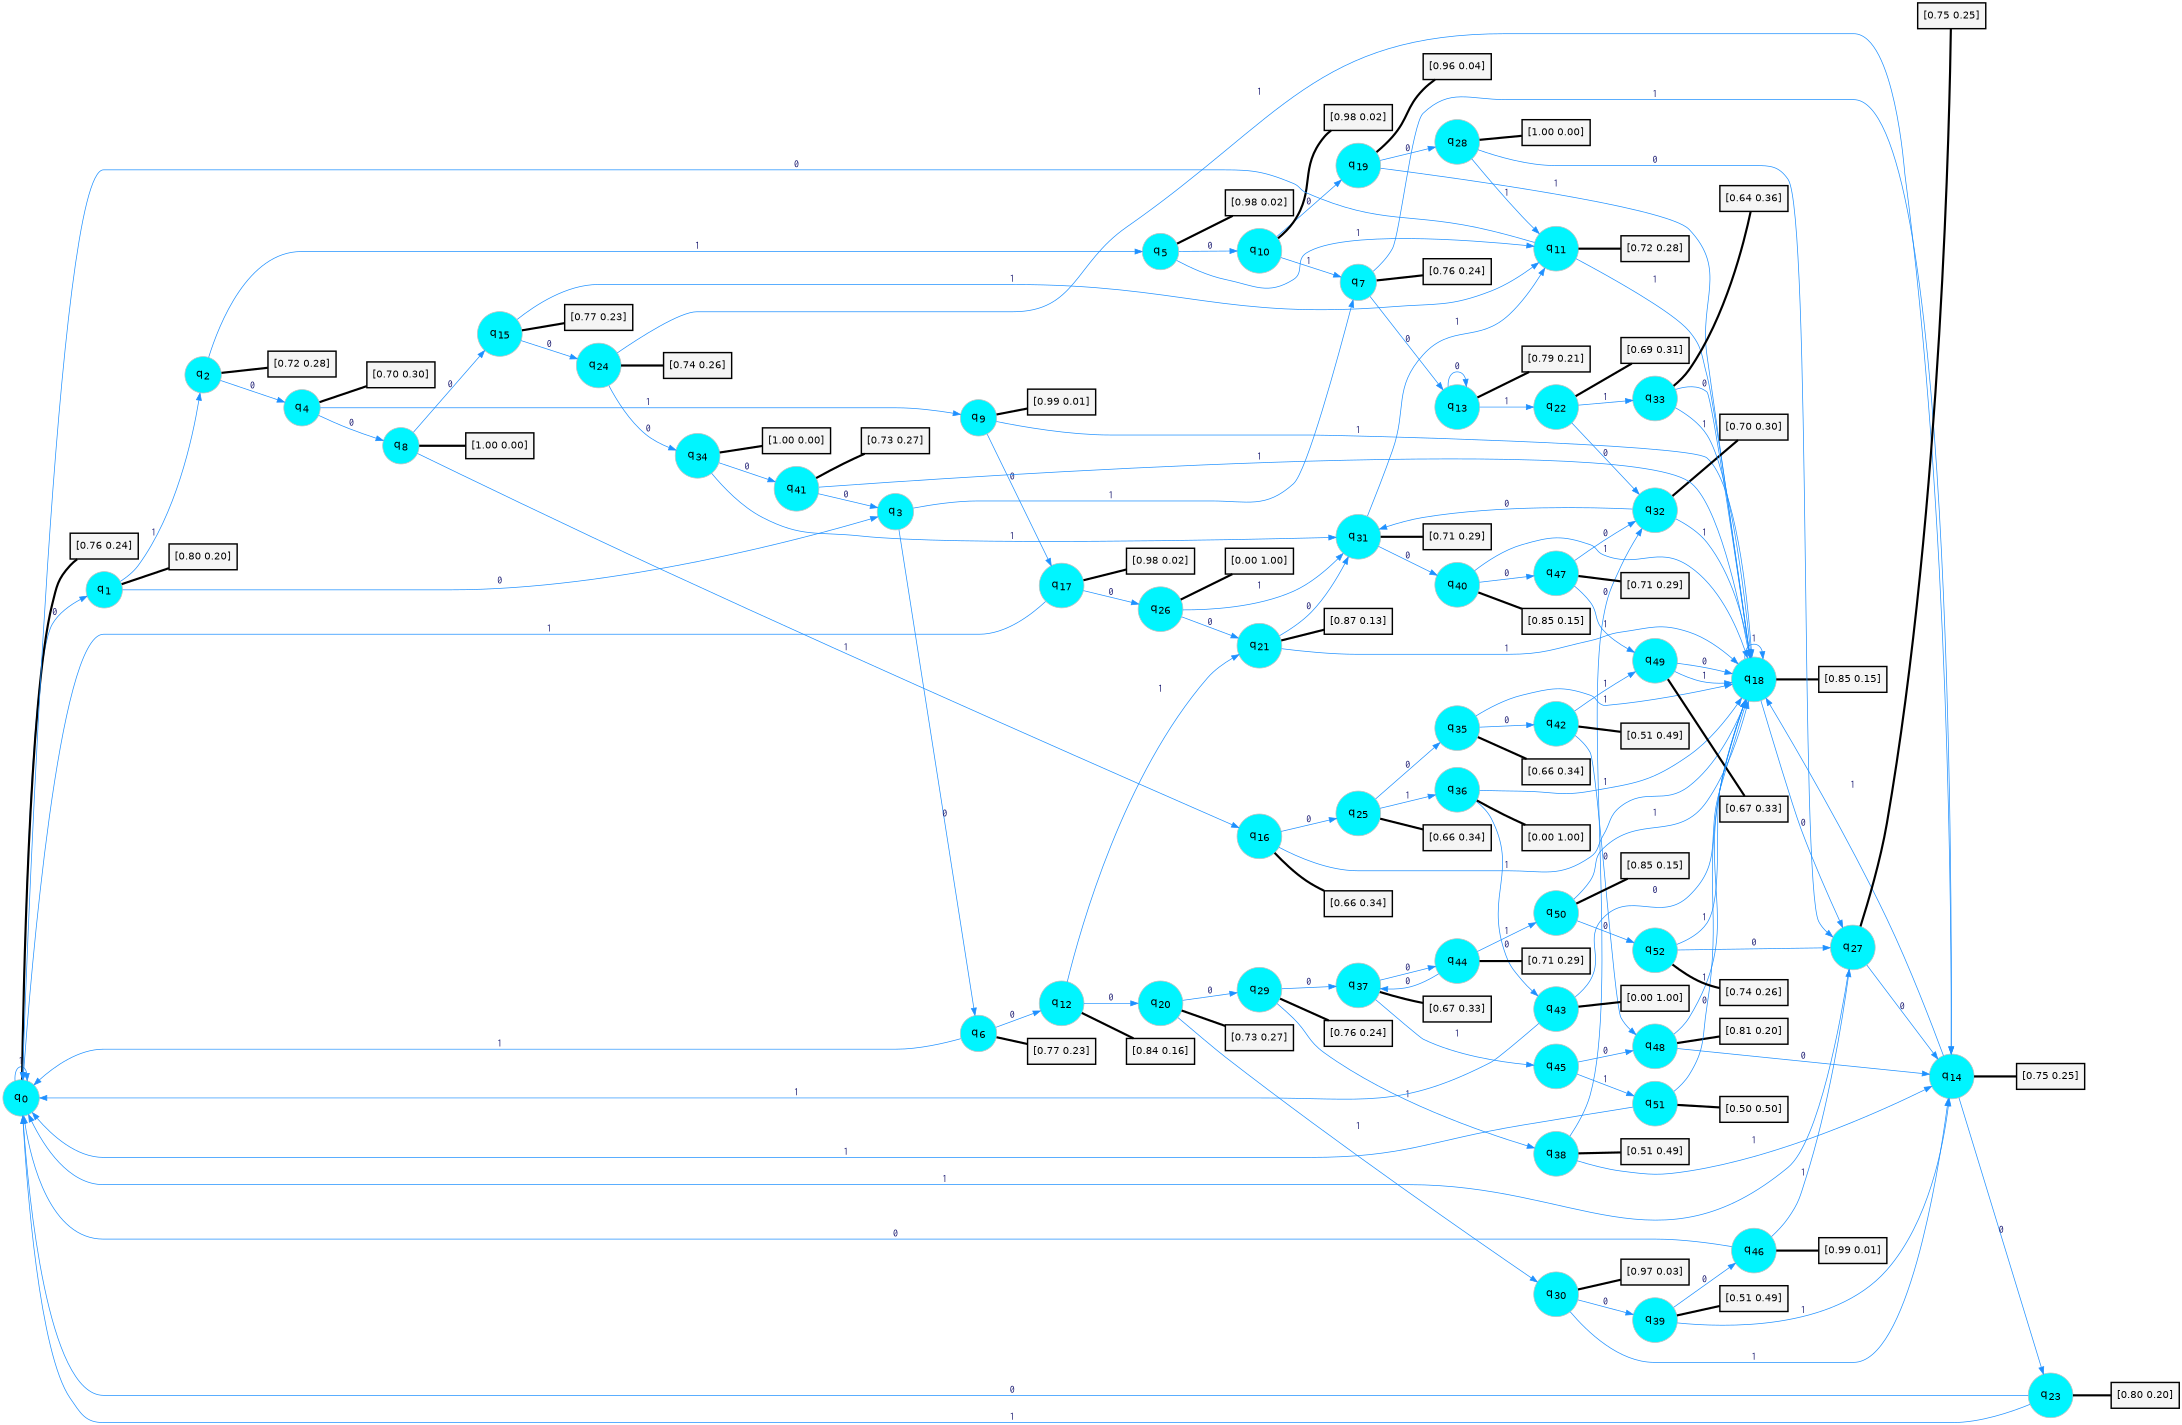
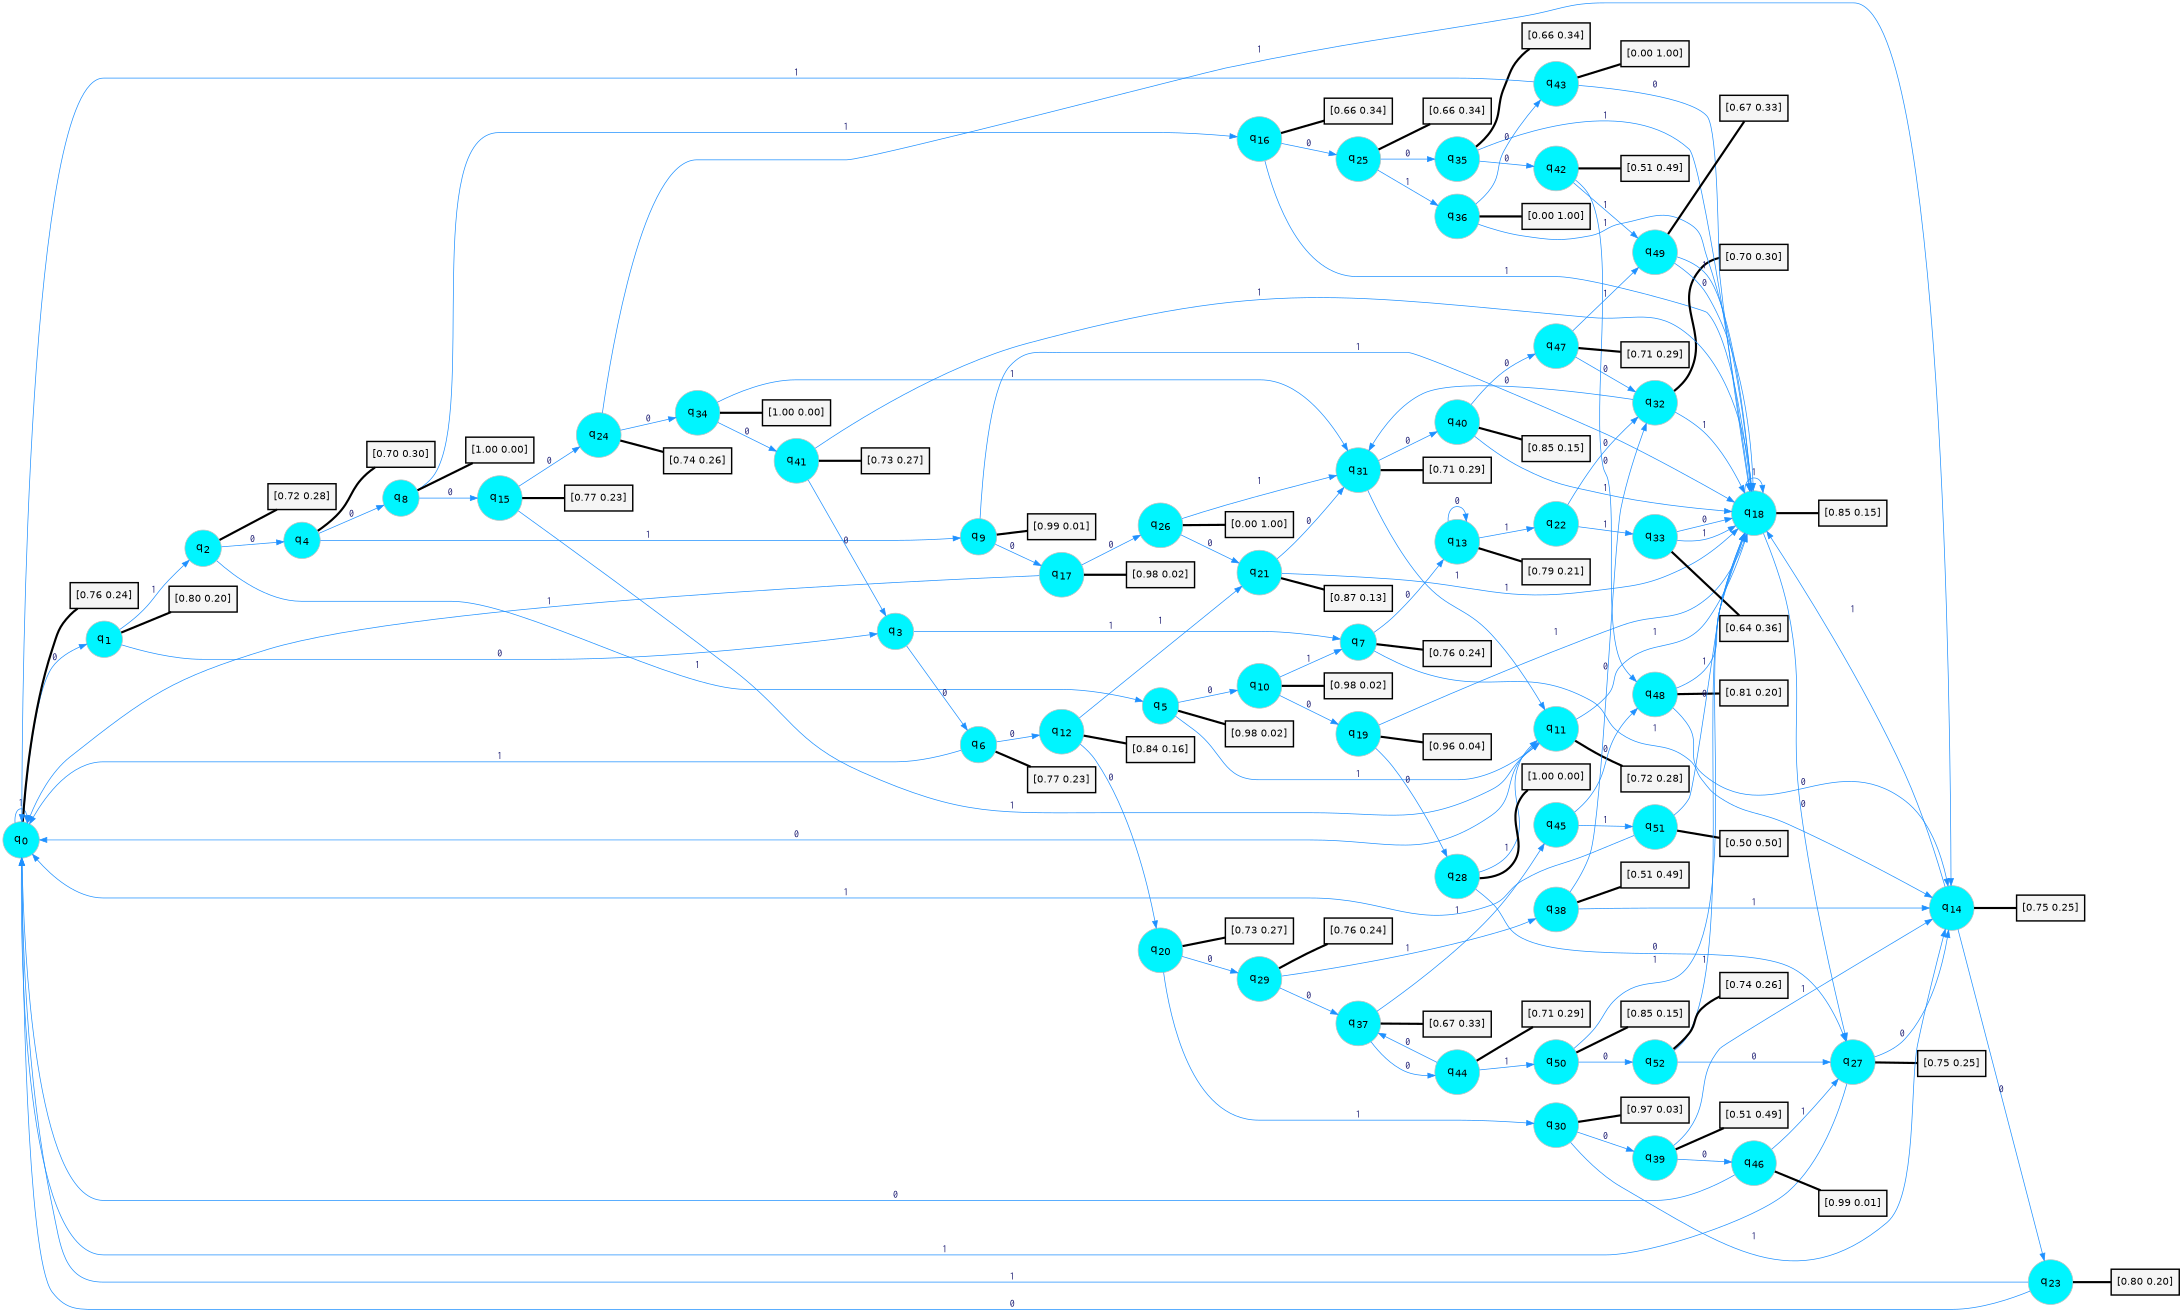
(1655, 350) -> none
